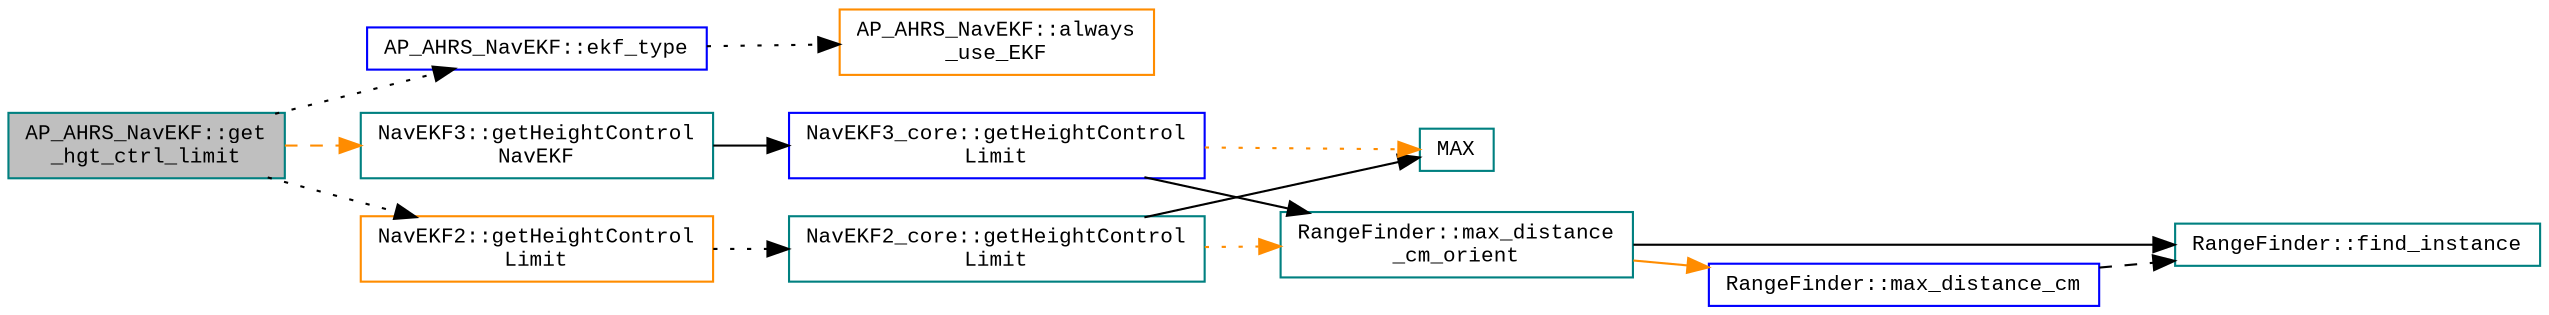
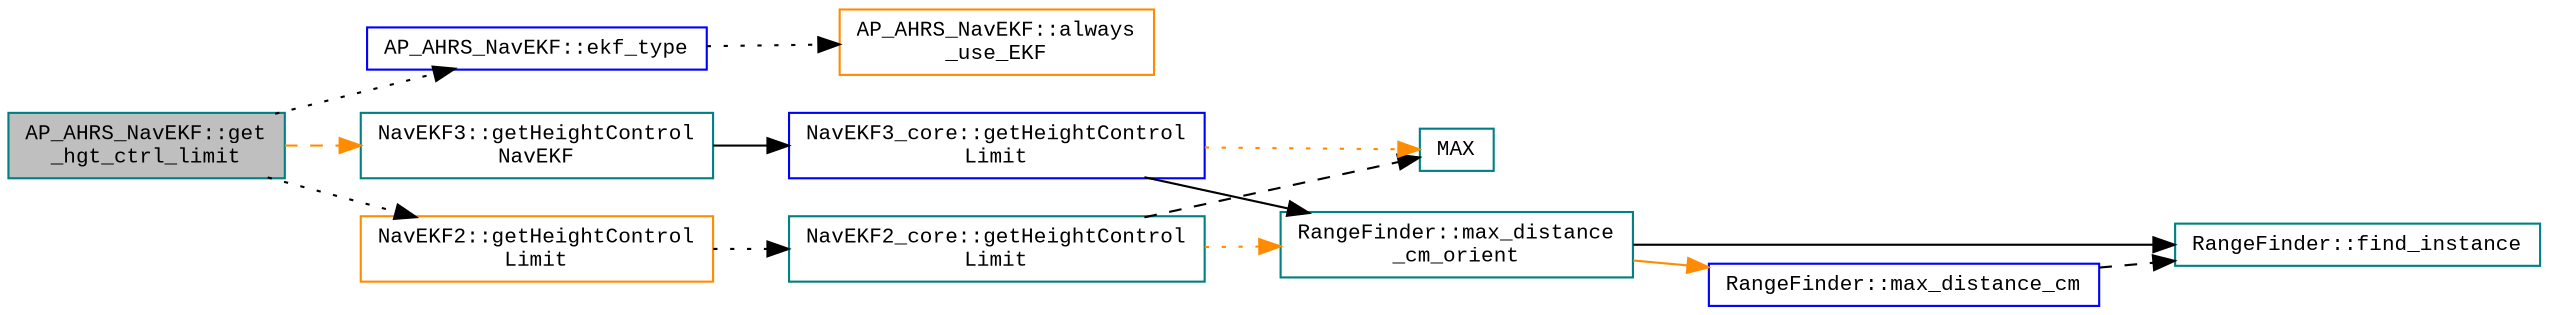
(1271, 190) -> (1271, 190)
